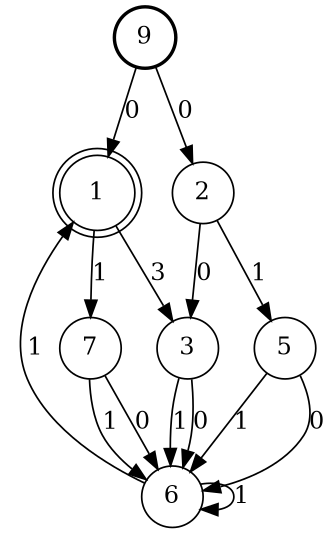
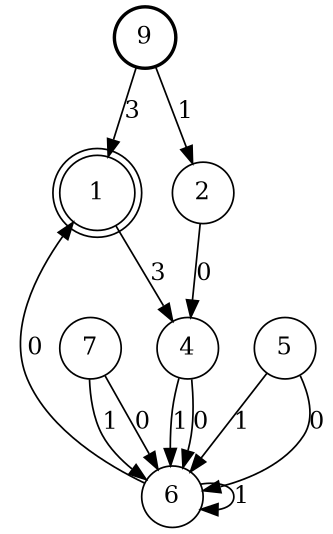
(133, 112) -> (133, 112)
(186, 112) -> (186, 112)
(240, 263) -> none
(92, 265) -> none
(36, 348) -> (36, 348)
(188, 348) -> (188, 348)
